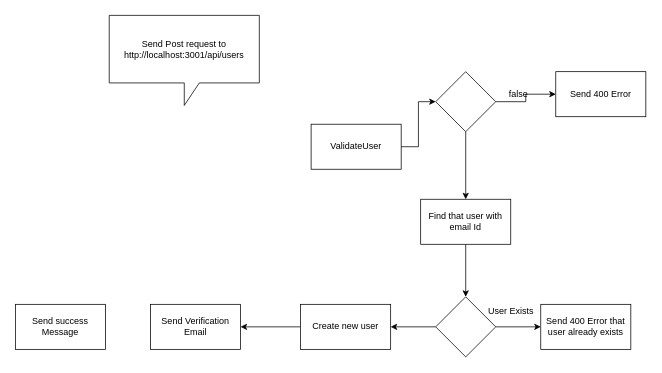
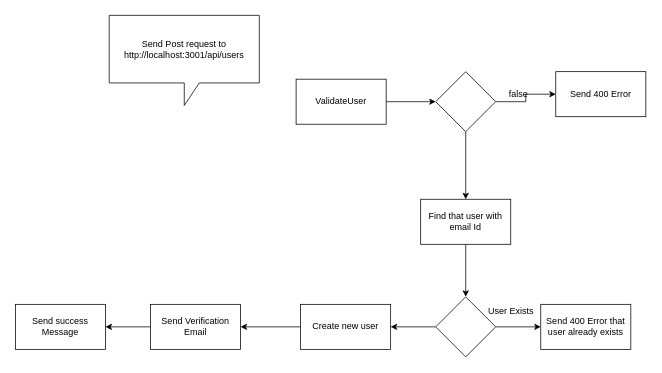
(356, 147) -> (341, 102)
none -> (112, 327)
